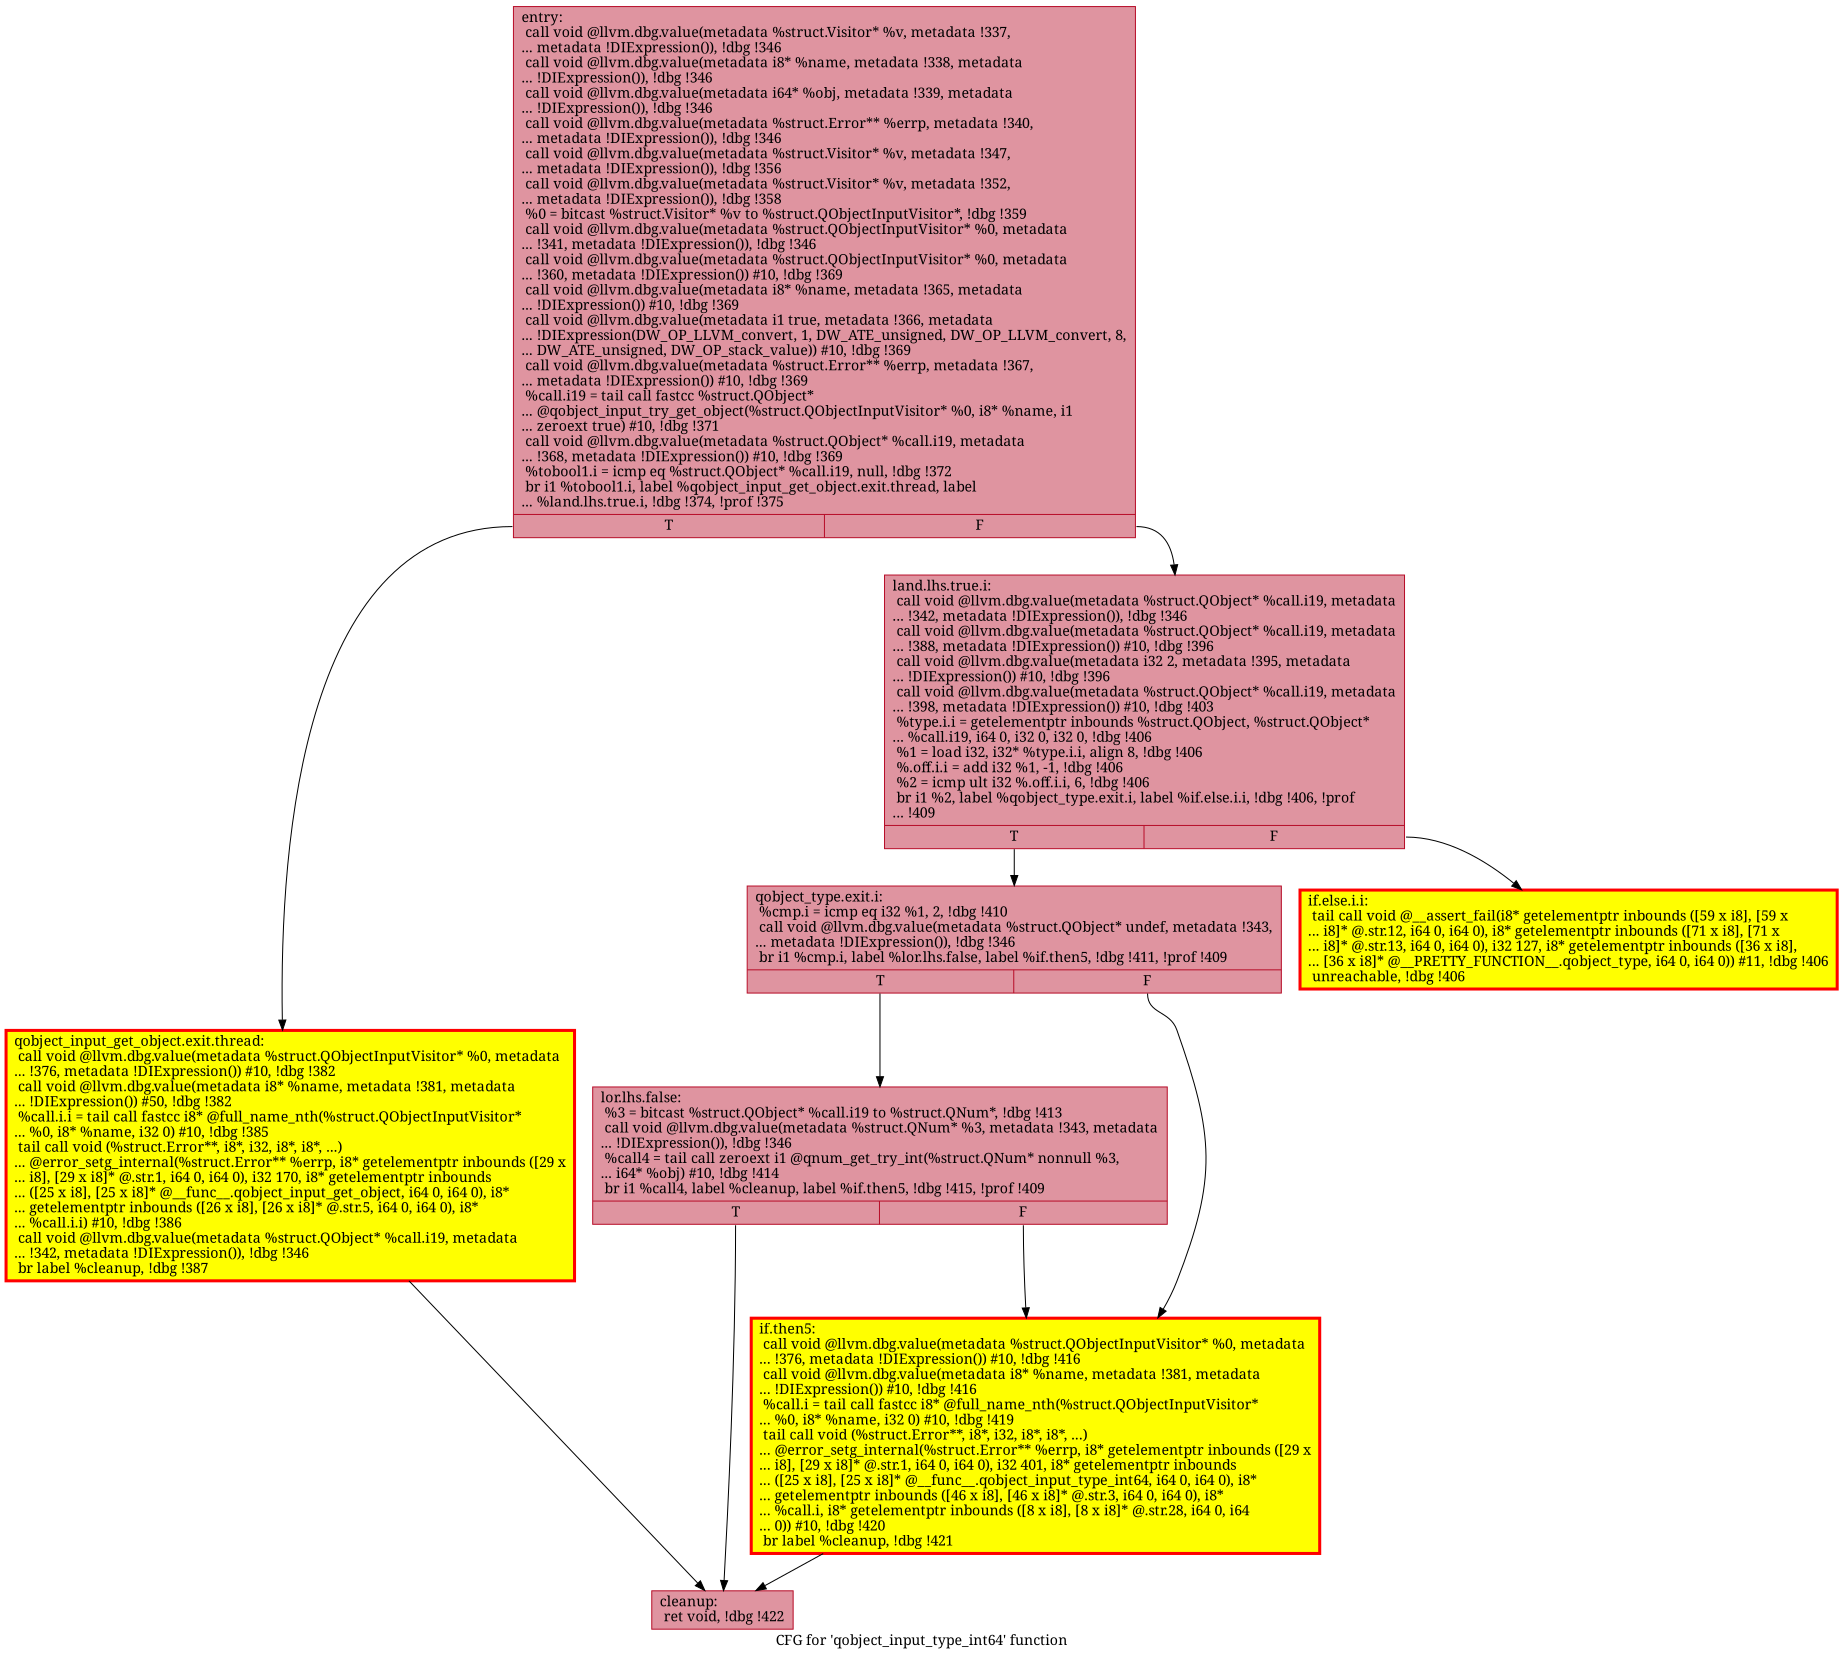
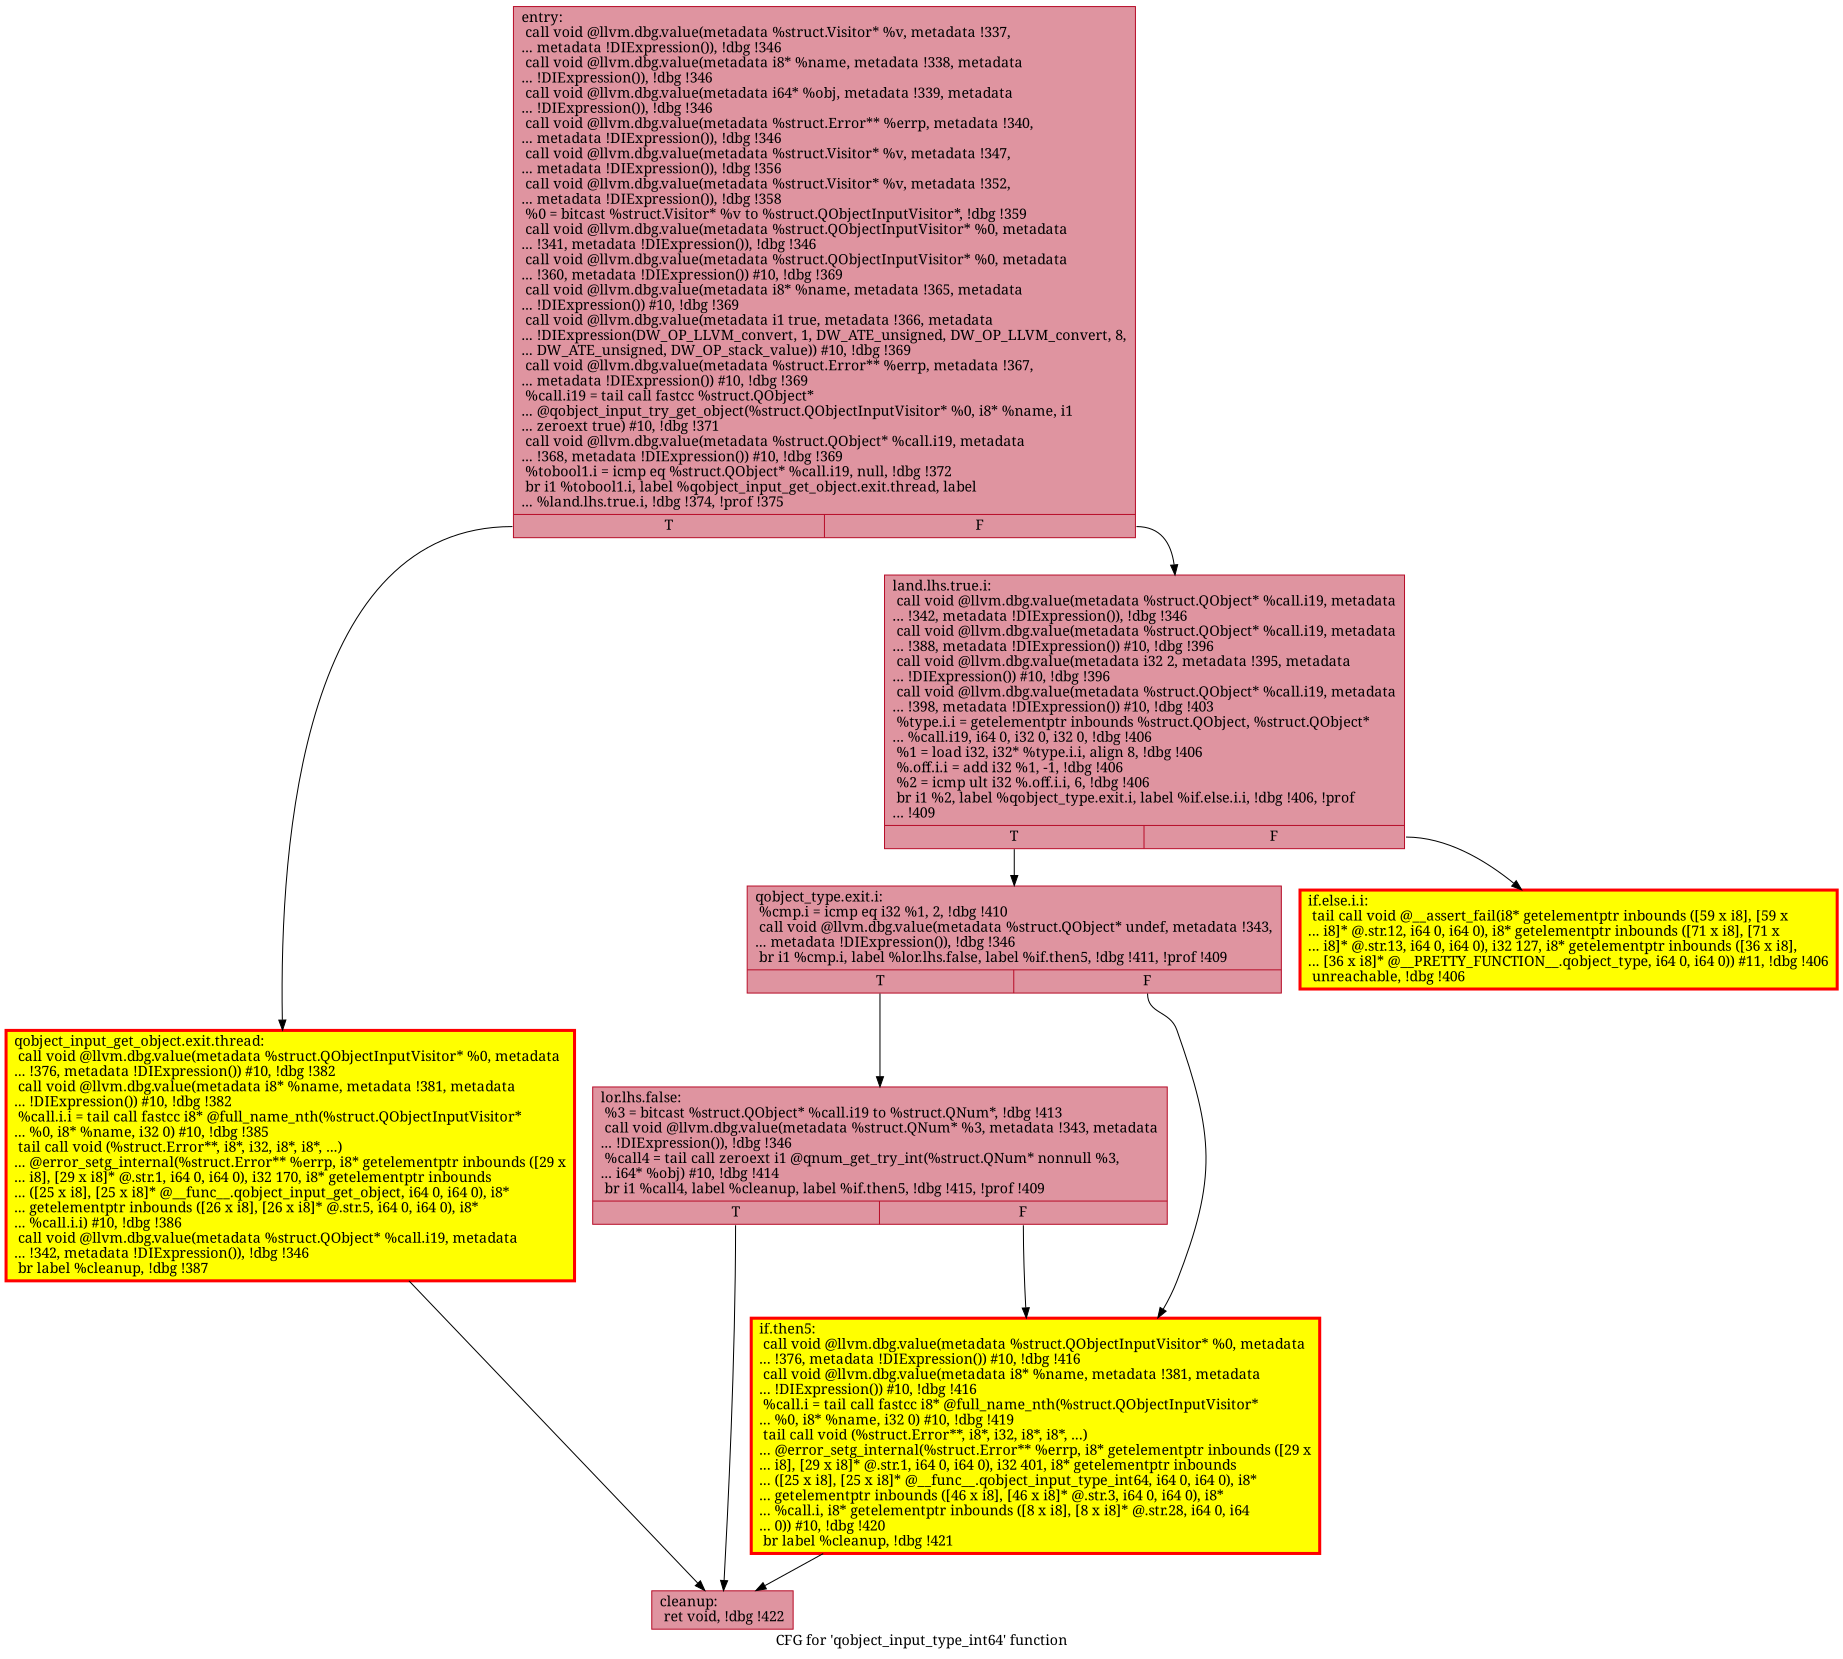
(123, 1102) -> (123, 1102)
